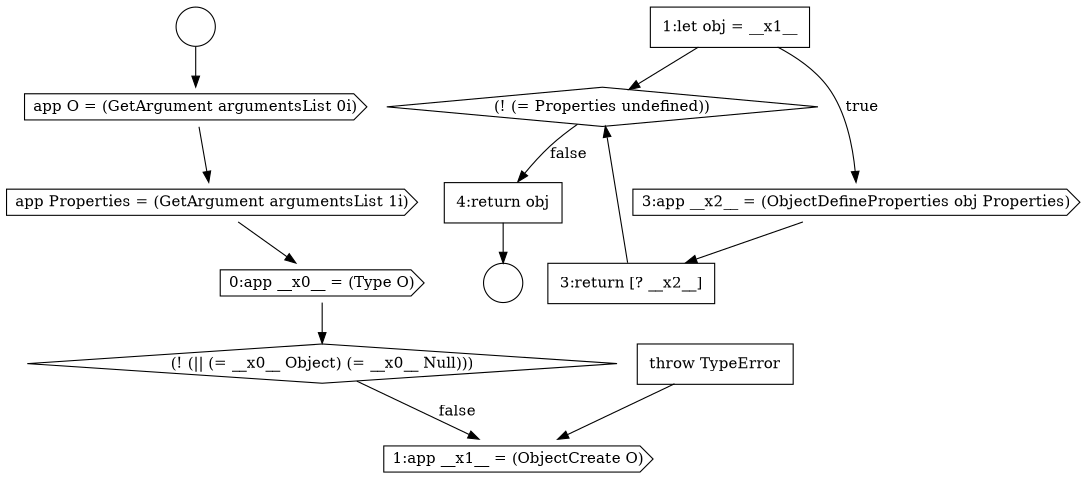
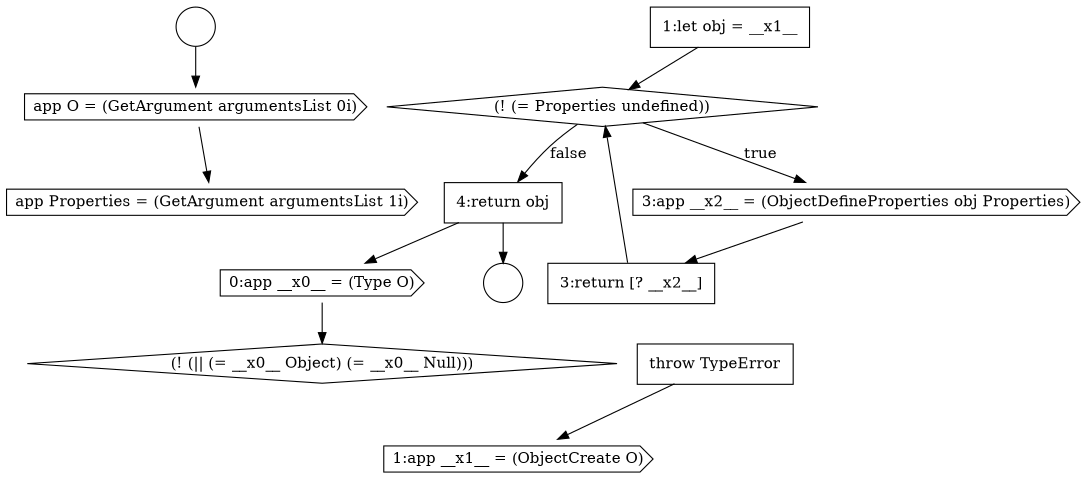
(835, 97) -> (719, 151)
(263, 239) -> (417, 241)
(413, 408) -> none
